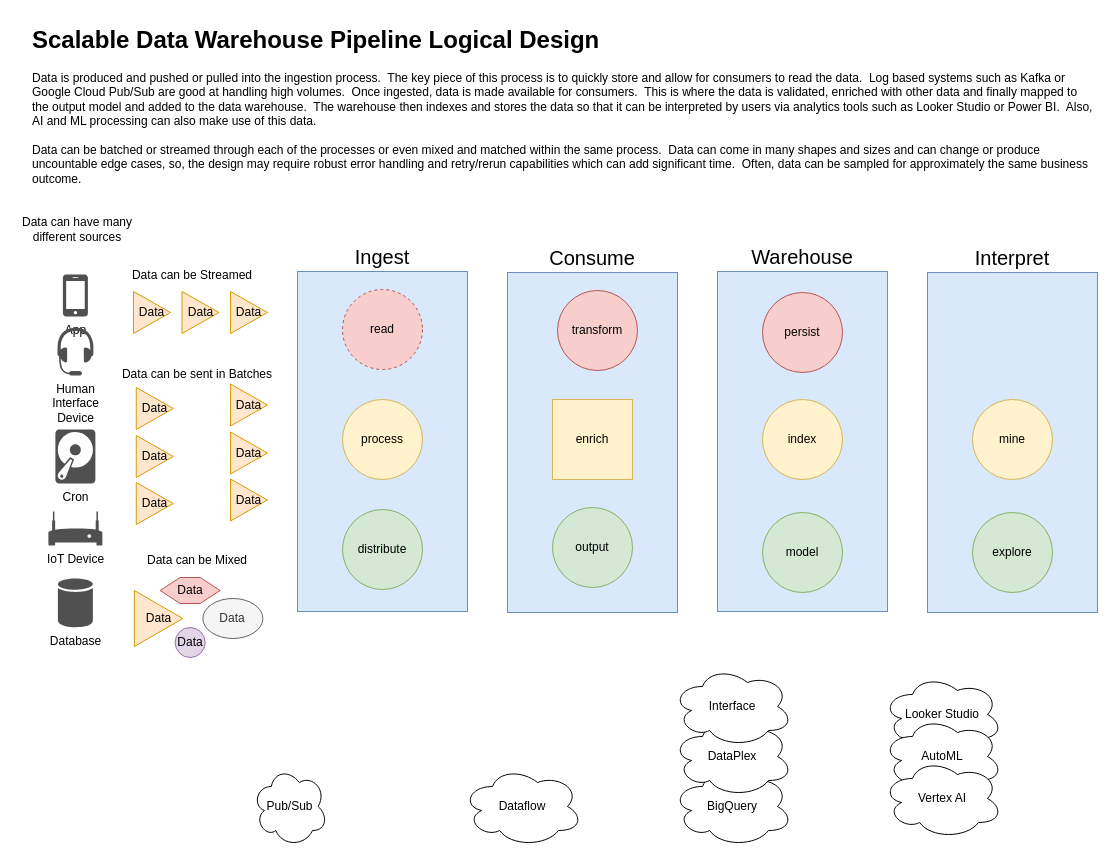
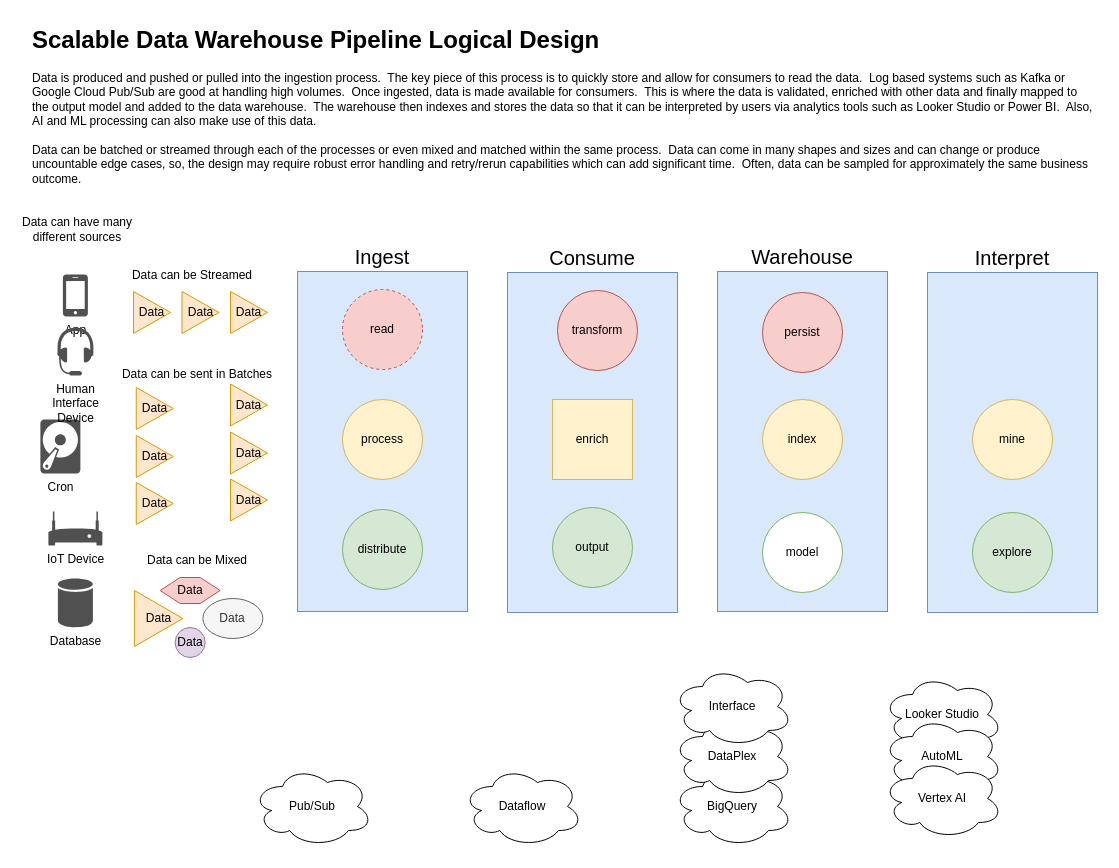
(75, 457) -> (60, 447)
(803, 553) -> (803, 553)
(290, 807) -> (313, 807)
